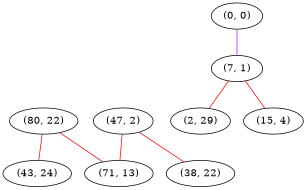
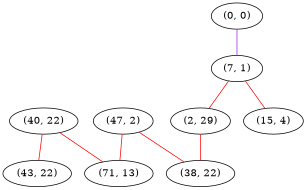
(44, 121) -> (44, 121)
none -> (201, 147)
(37, 174) -> (37, 174)
